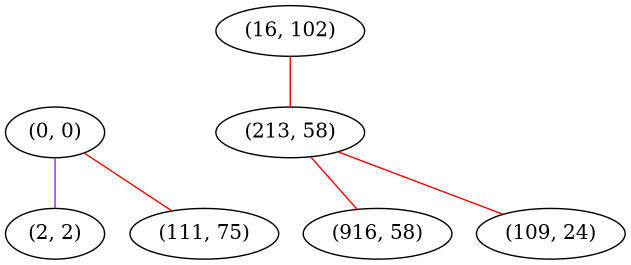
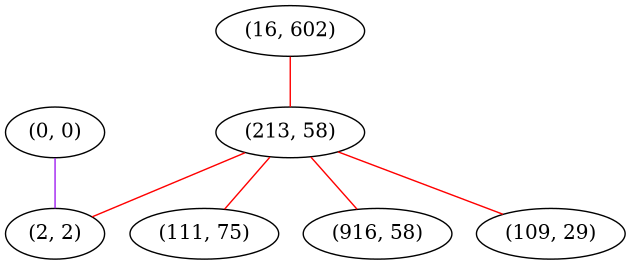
(290, 31) -> (290, 31)
(128, 182) -> (247, 183)
none -> (169, 185)
(551, 234) -> (551, 234)
